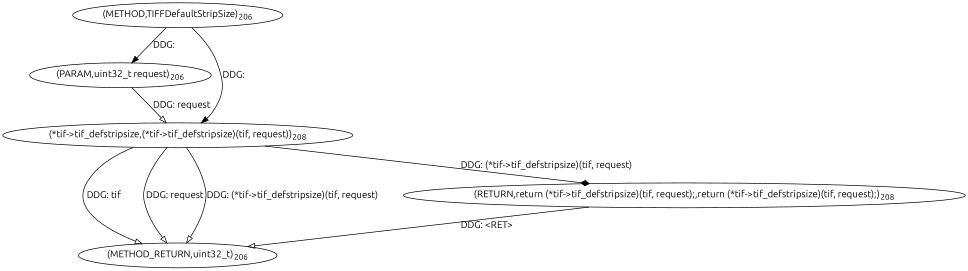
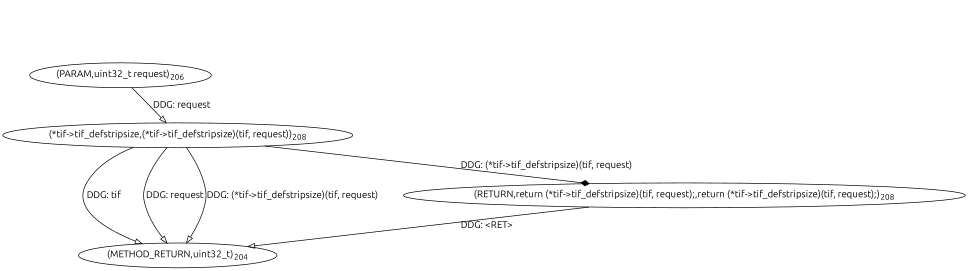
(178, 15) -> none
(241, 254) -> (241, 254)
